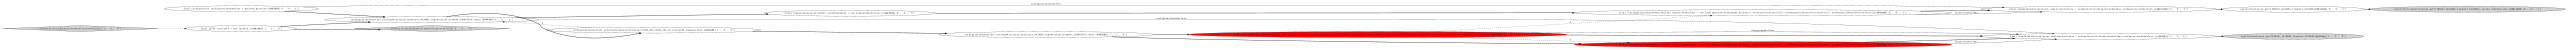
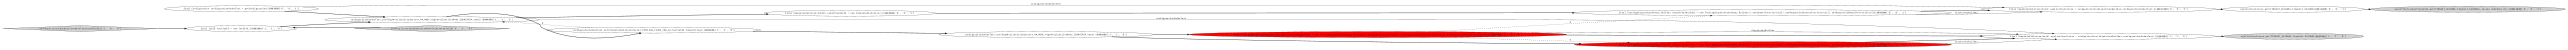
(171, 29) -> (171, 29)
(336, 30) -> (338, 27)
